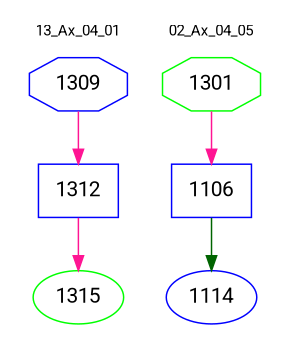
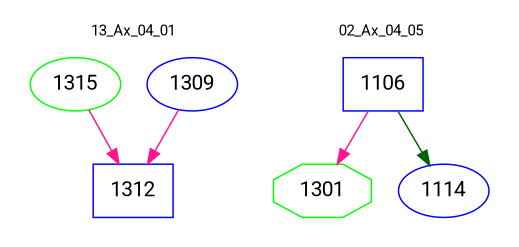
(78, 84) -> (192, 84)
(212, 130) -> (357, 131)
(78, 237) -> (100, 130)
